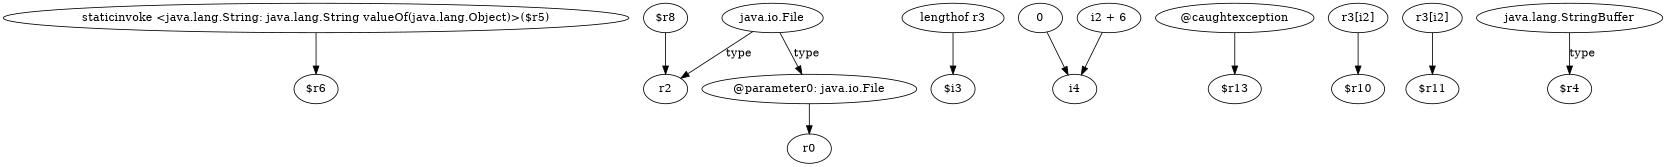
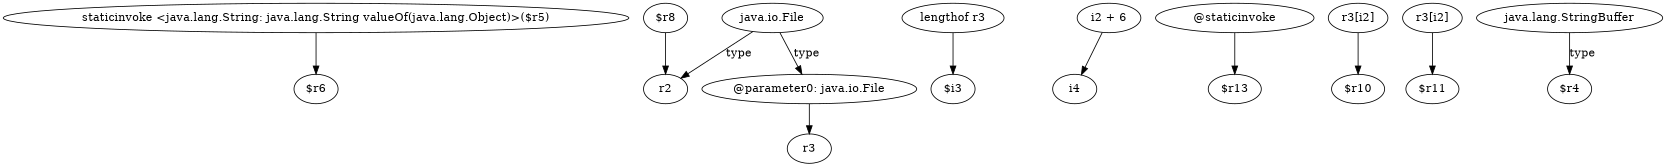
(1040, 18) -> none
(1235, 18) -> (1235, 18)
(809, 149) -> (809, 149)
